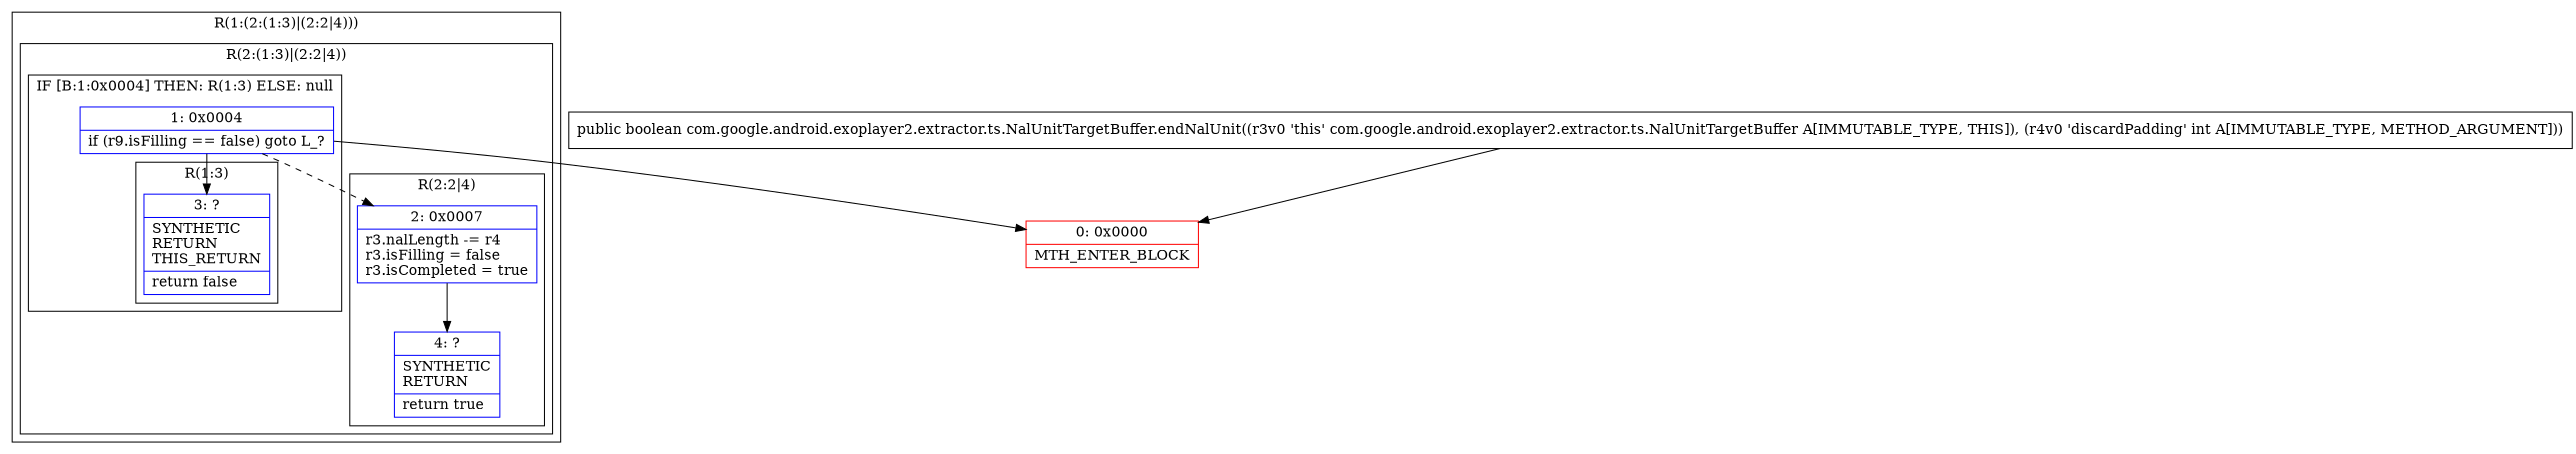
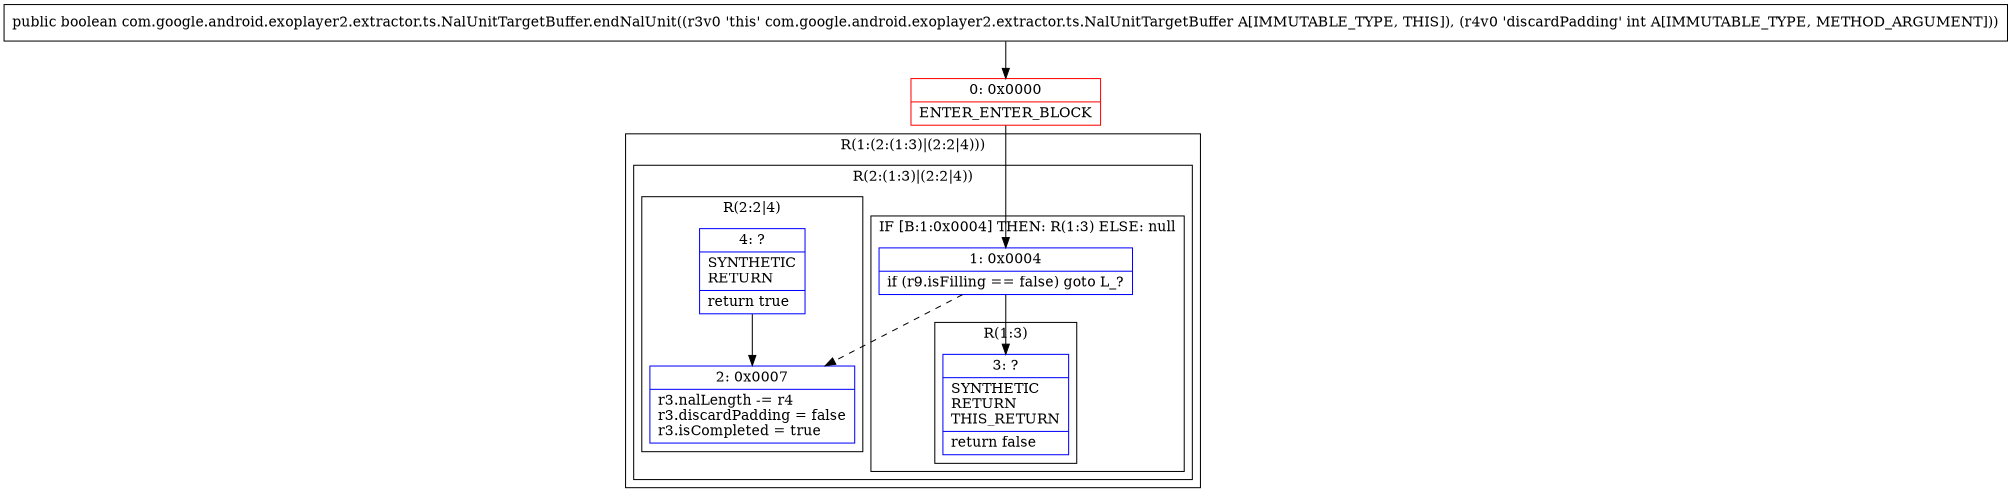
(676, 178) -> (1006, 181)
(433, 256) -> (752, 416)
(1112, 256) -> (1006, 113)
(447, 302) -> (752, 335)
